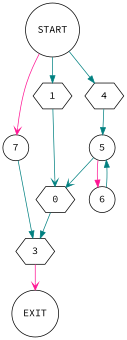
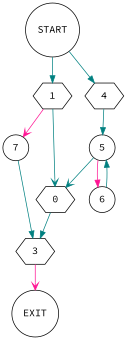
(25, 90) -> (36, 120)
